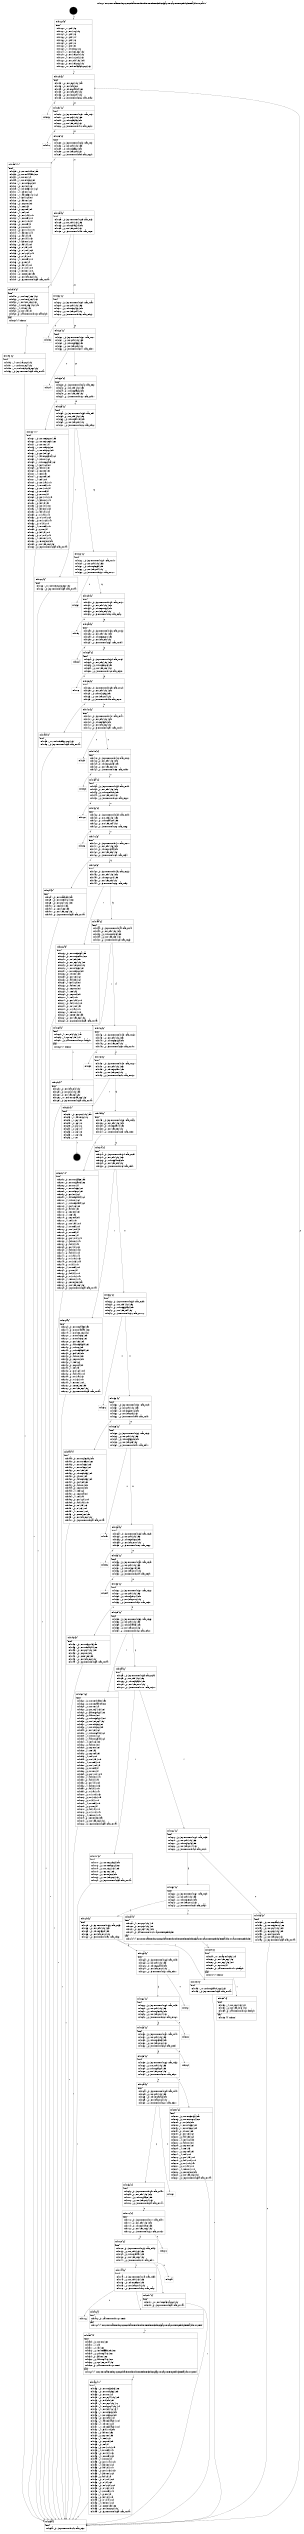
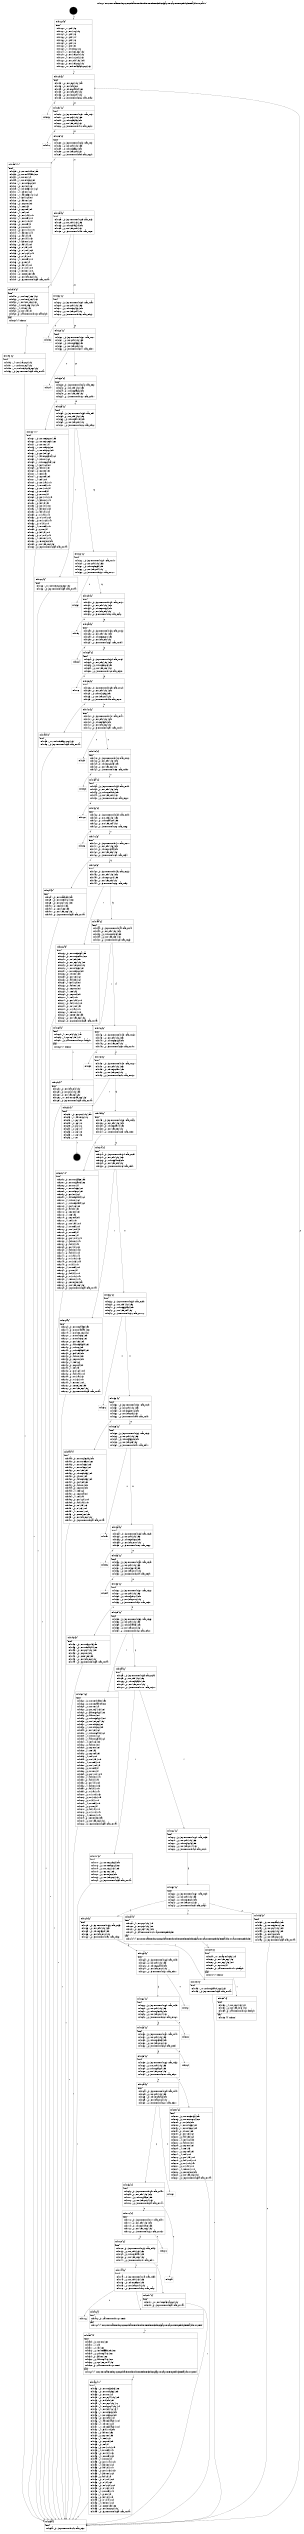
(109, 803) -> none
(230, 1882) -> (231, 1909)
(165, 2268) -> (173, 2240)
